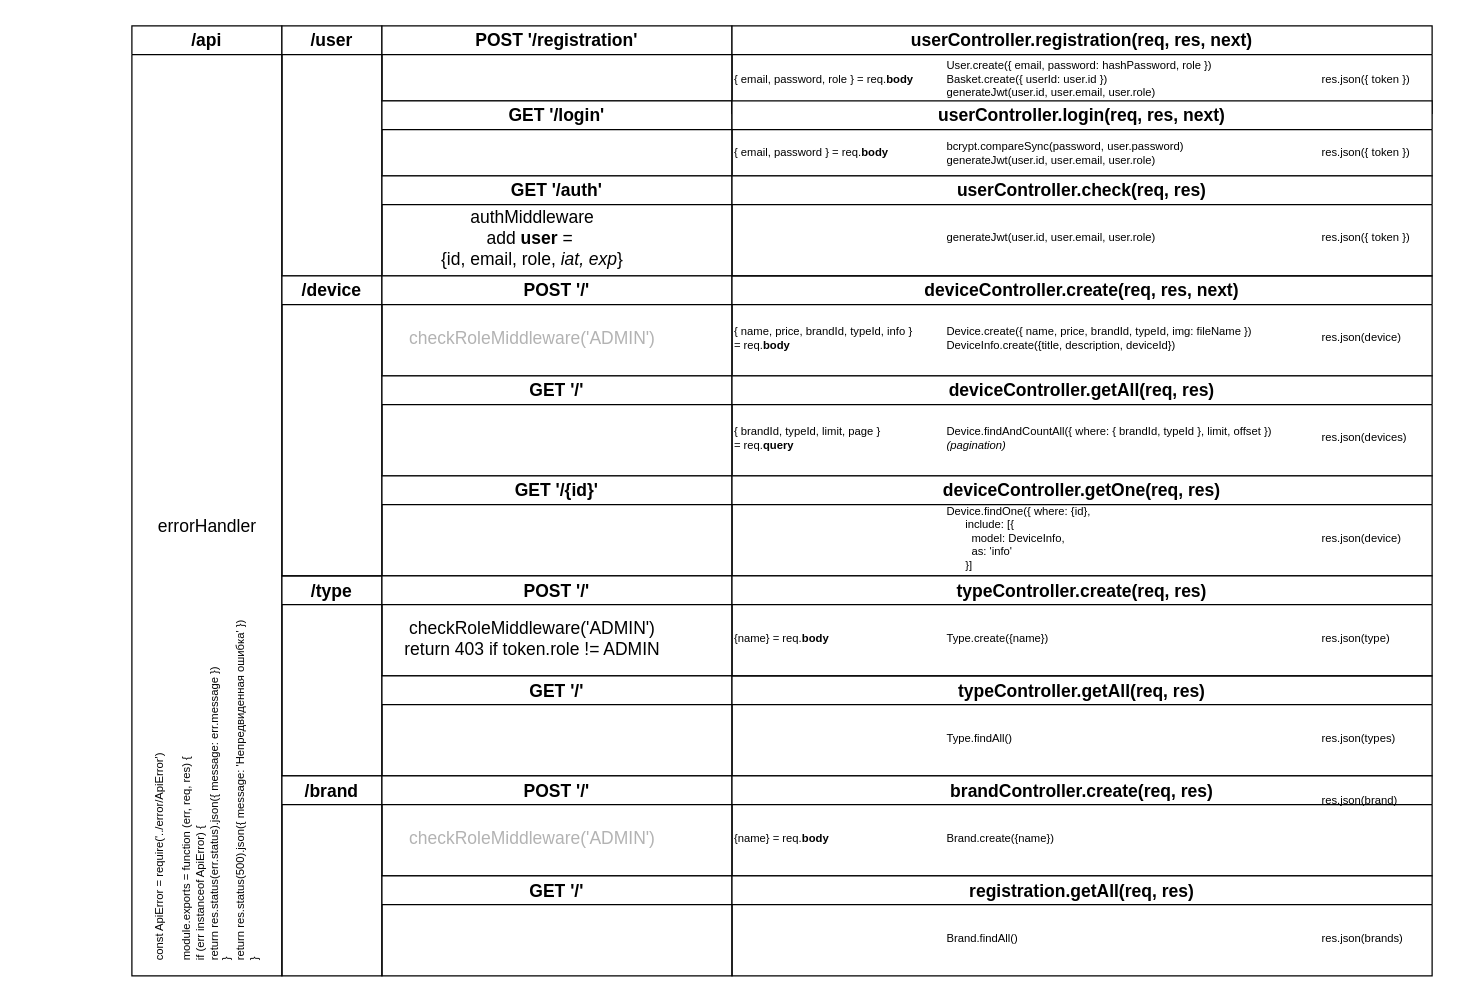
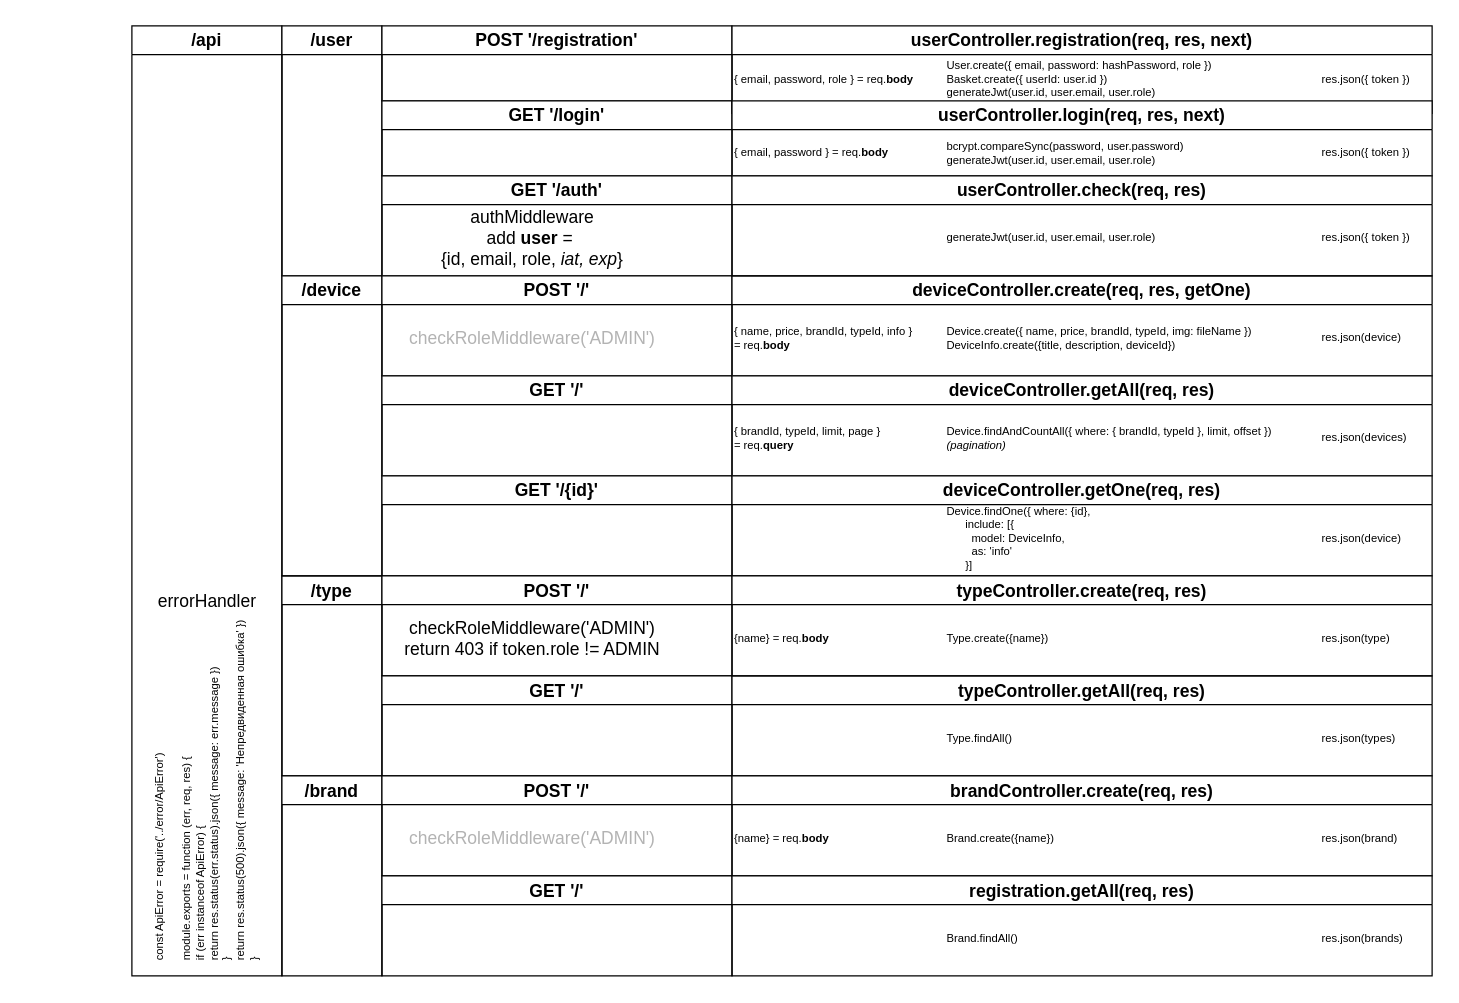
(1082, 291) -> (1082, 291)
(207, 526) -> (207, 601)
(1369, 801) -> (1369, 838)
